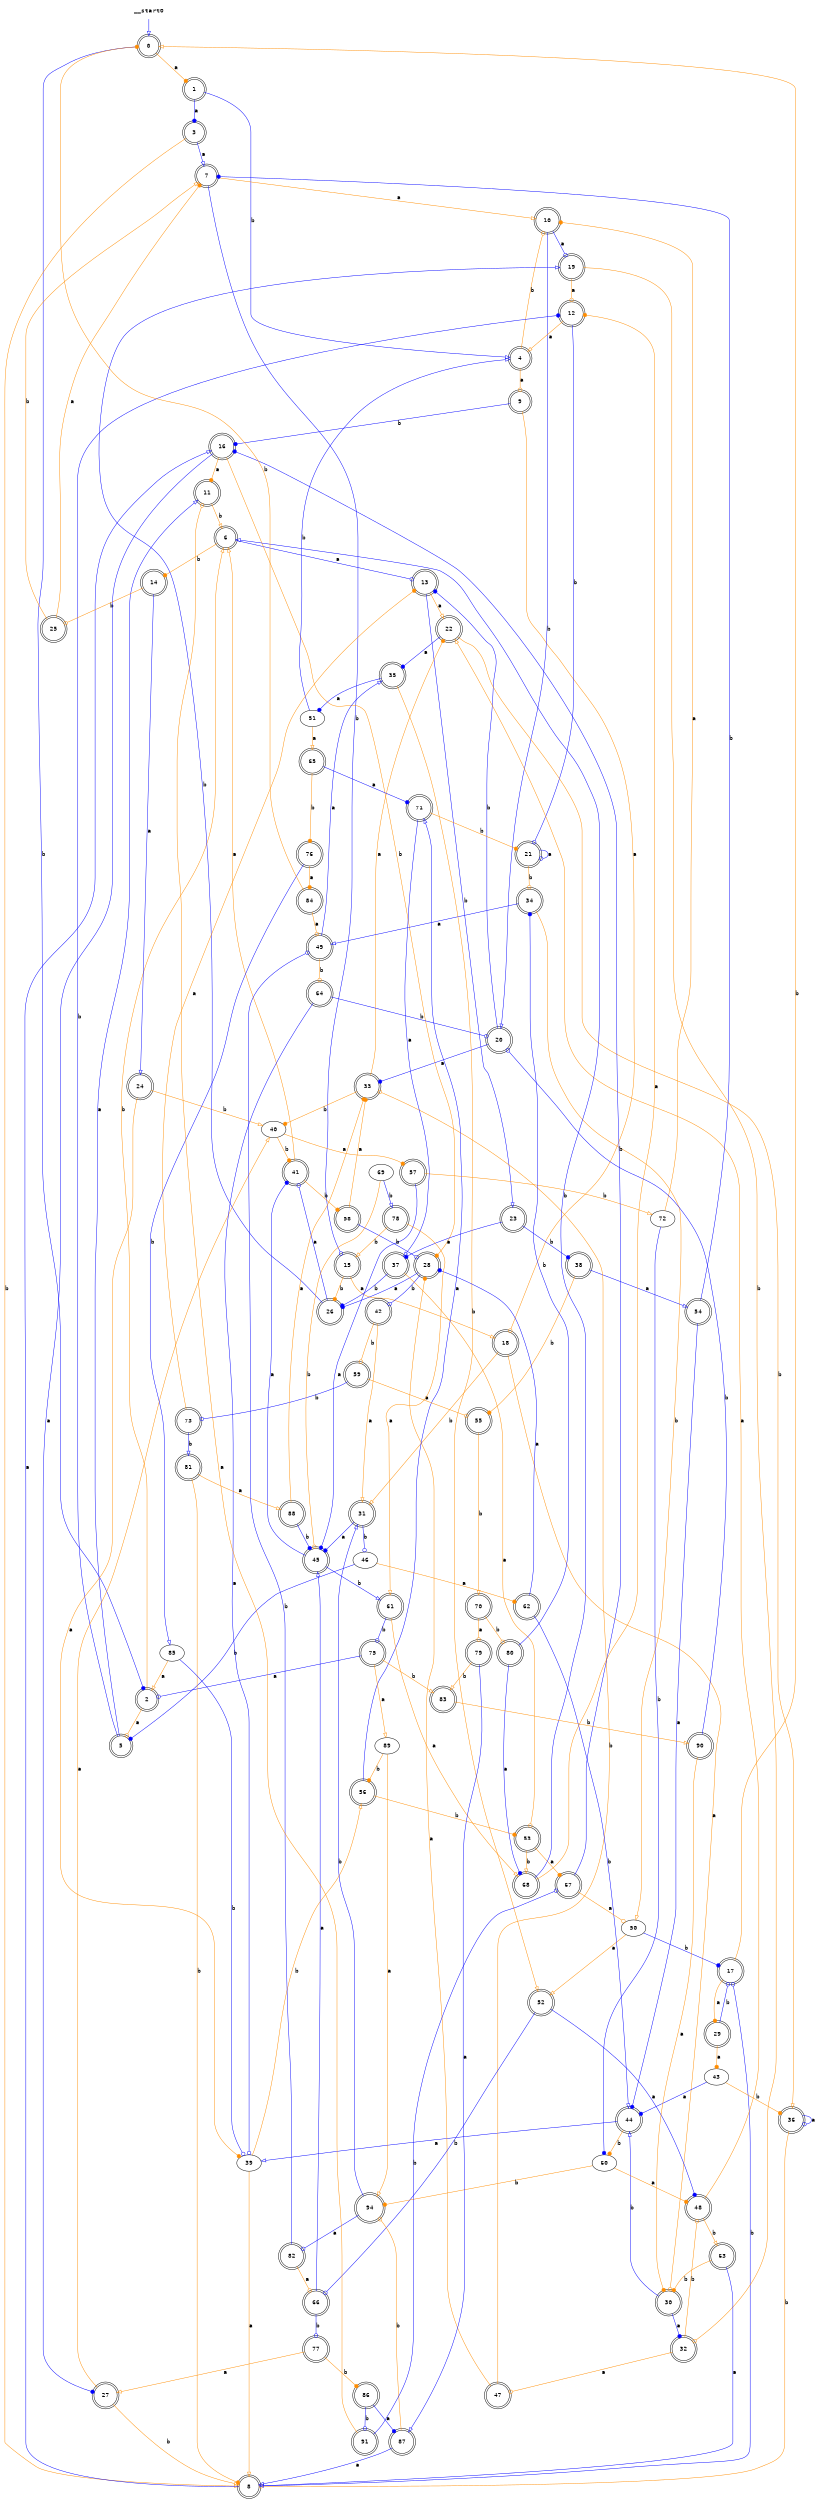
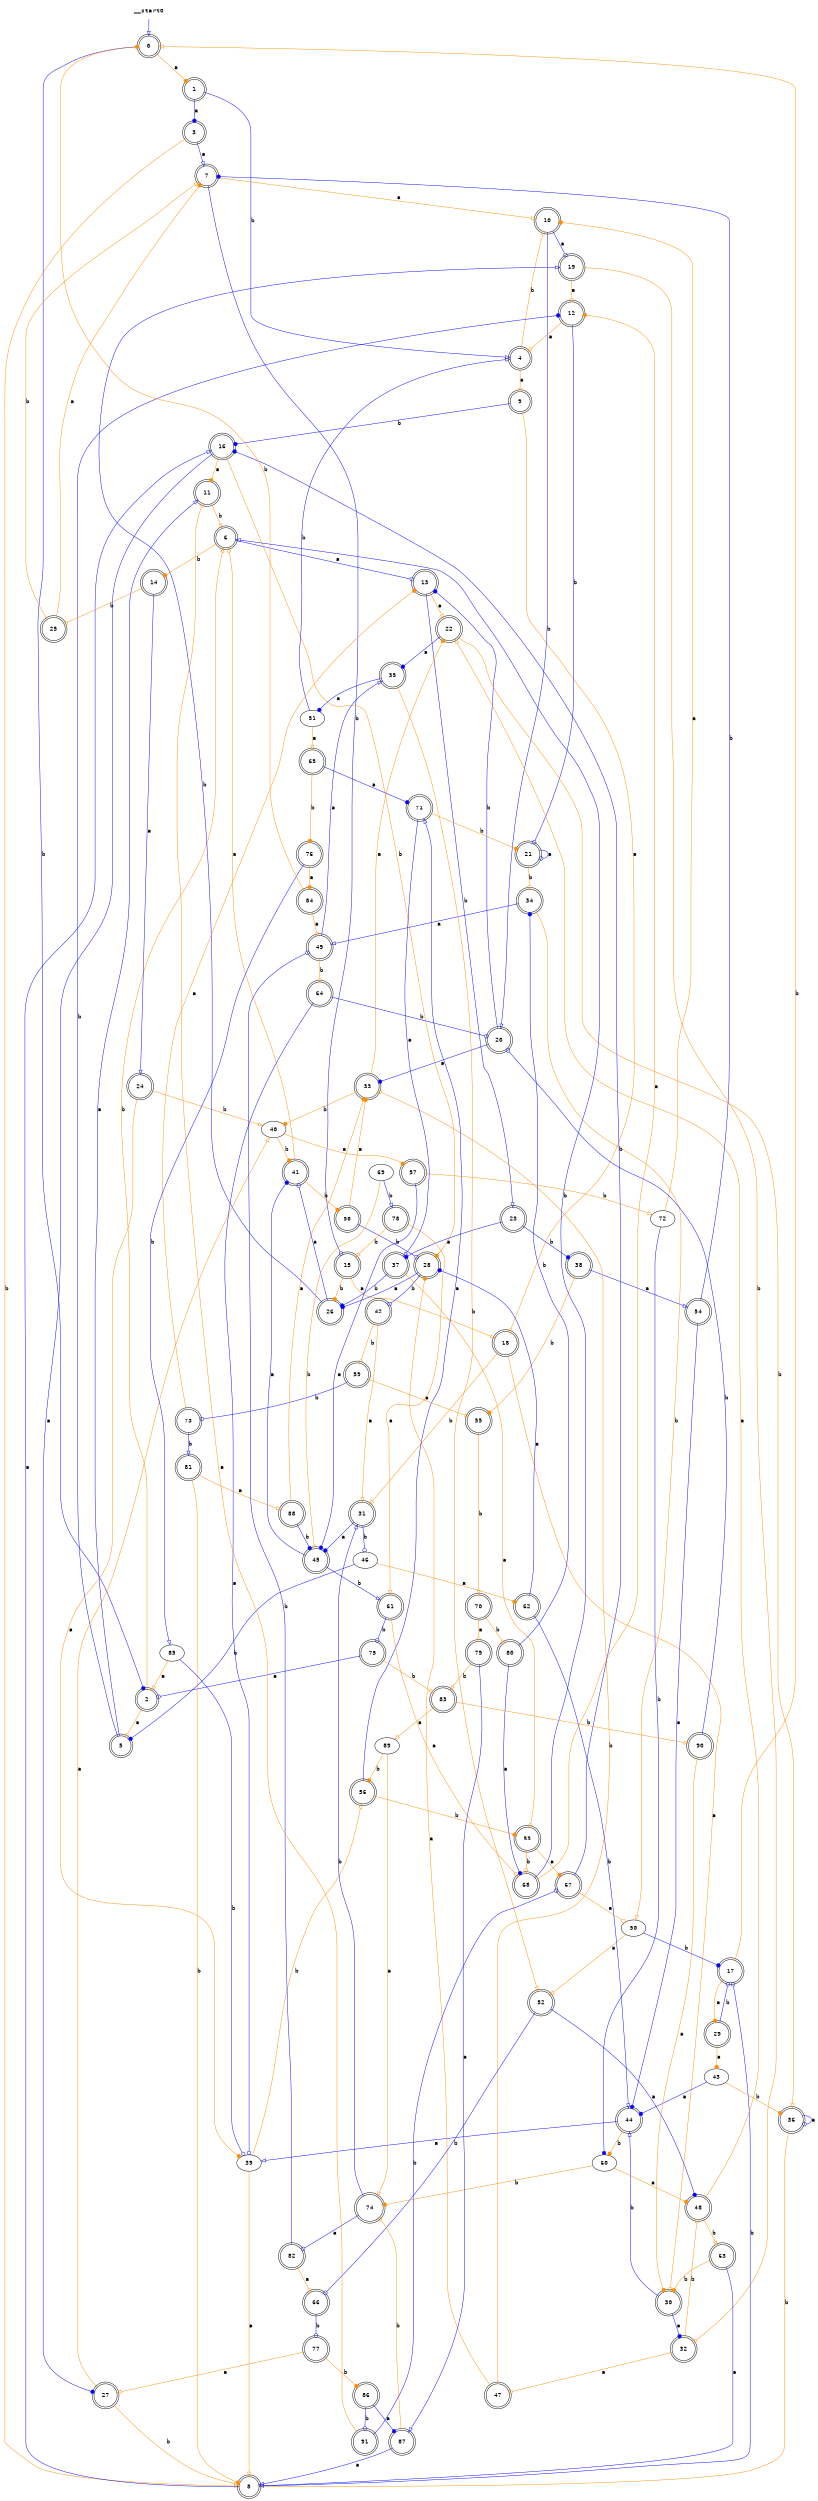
(380, 1699) -> (414, 1723)
(320, 1934) -> none
(370, 2208) -> (370, 2208)
